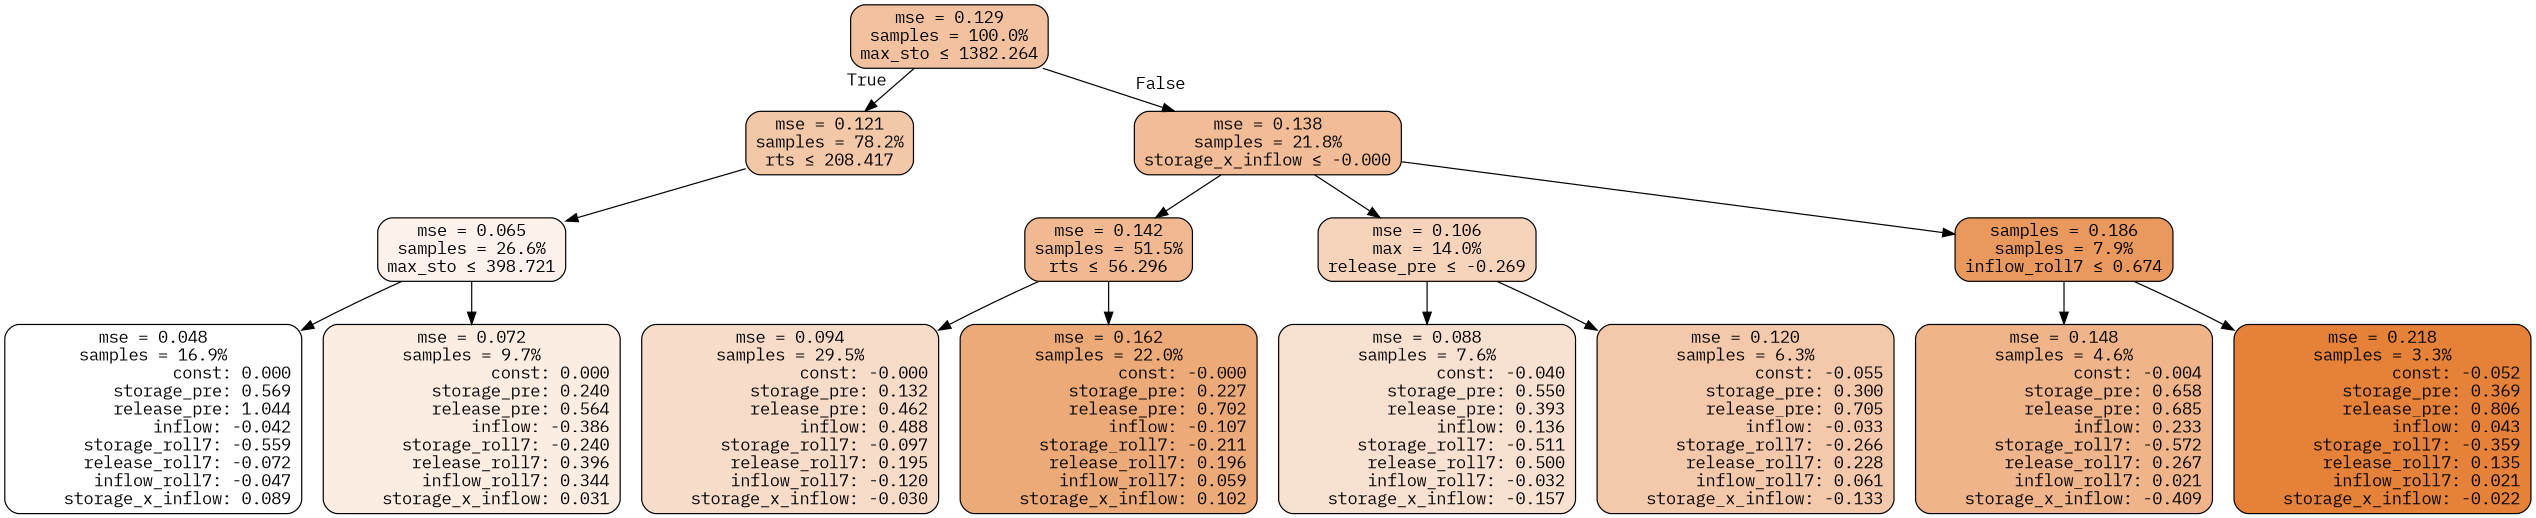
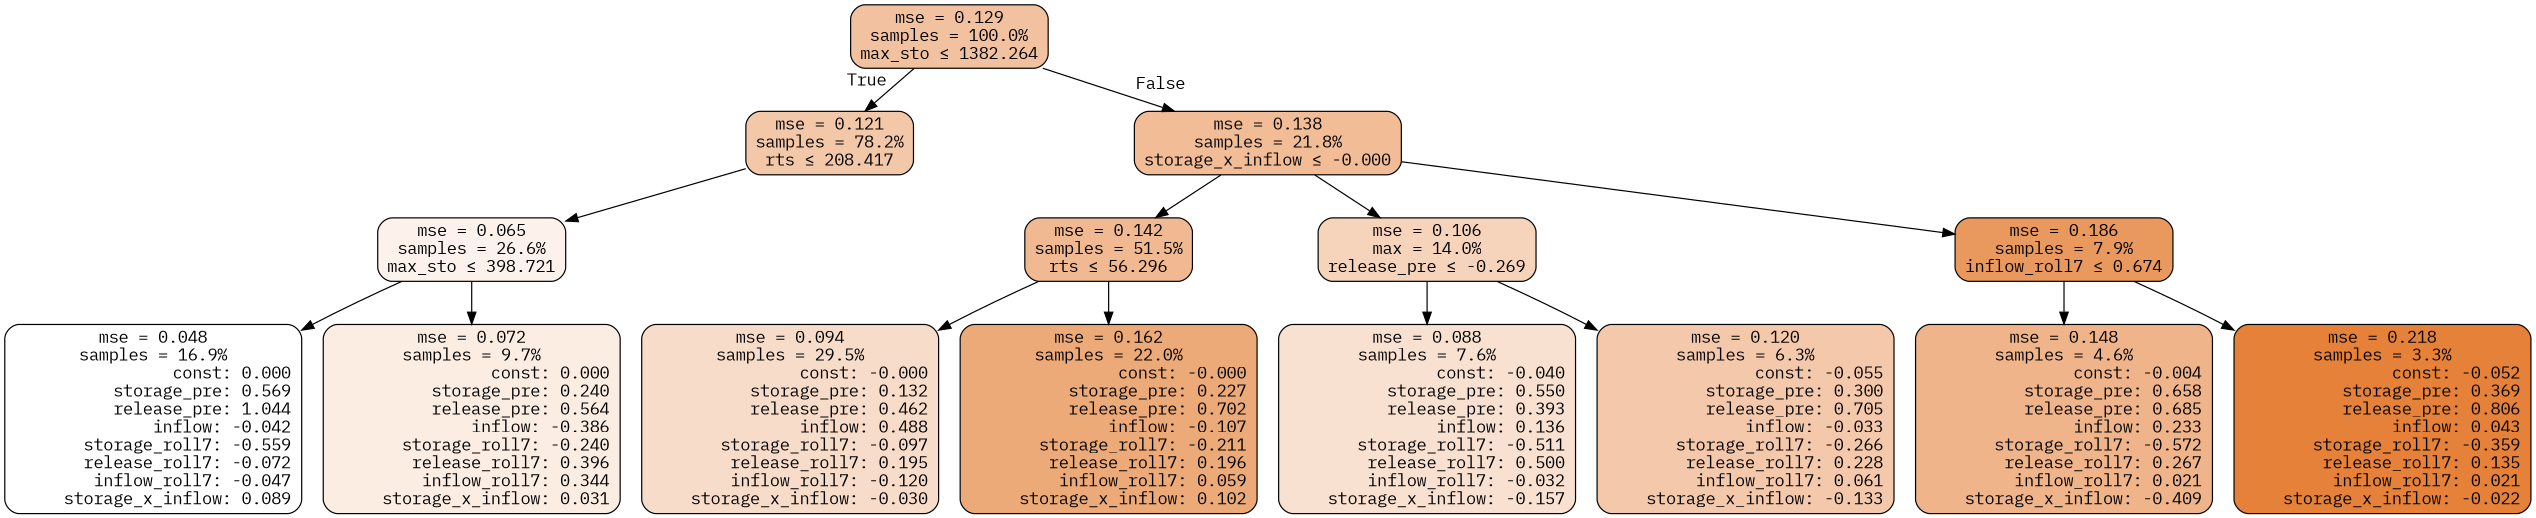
(2064, 250) -> (2064, 250)
